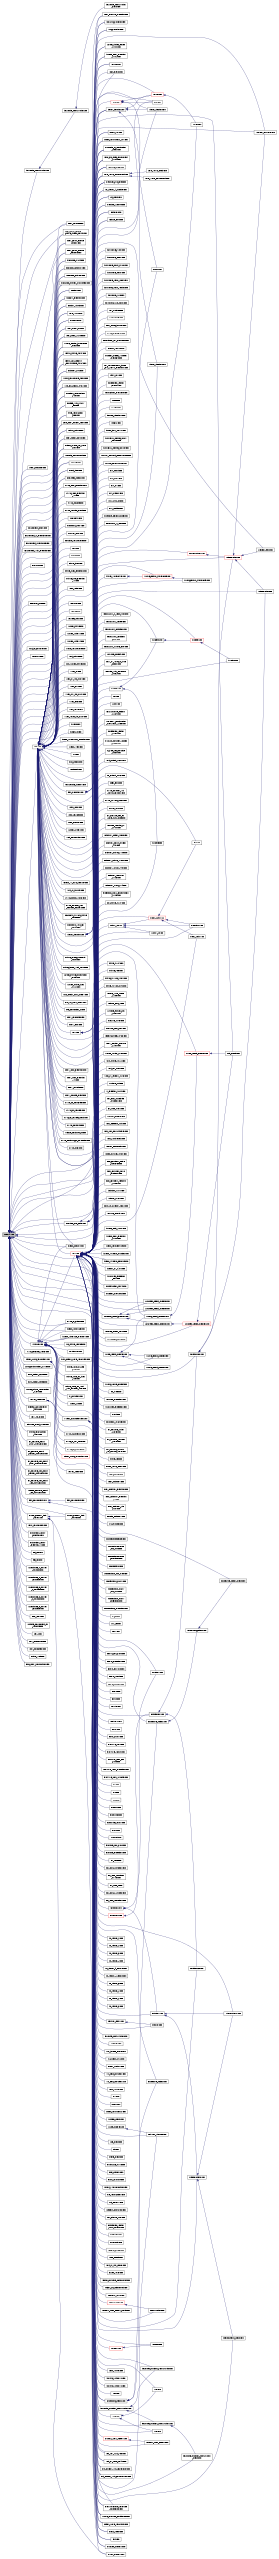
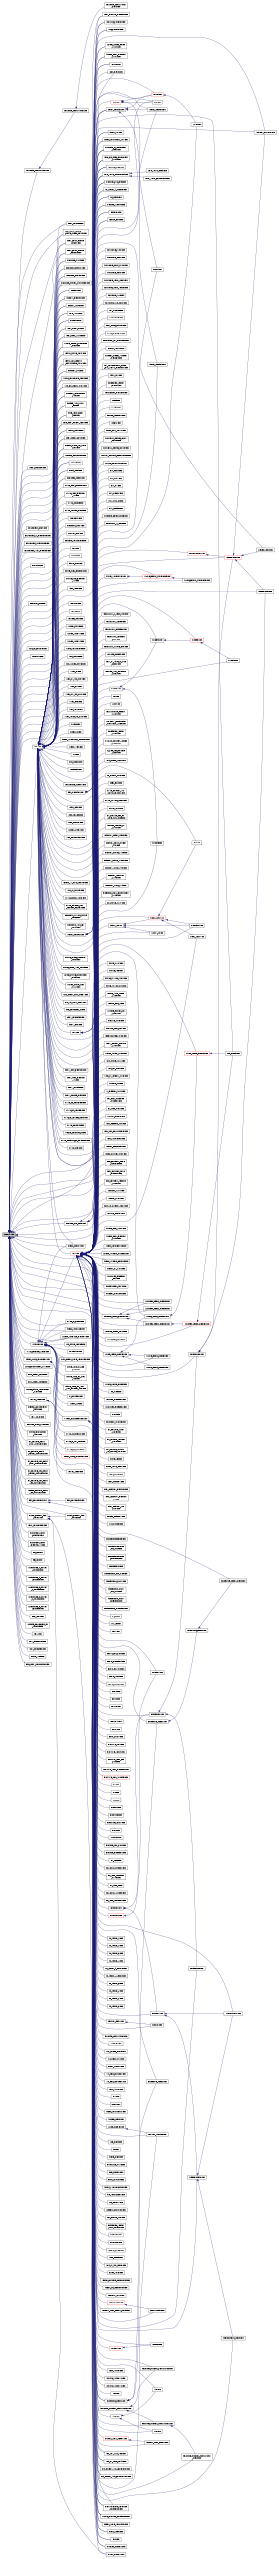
(157, 179) -> (157, 179)
(116, 1777) -> (116, 1777)
